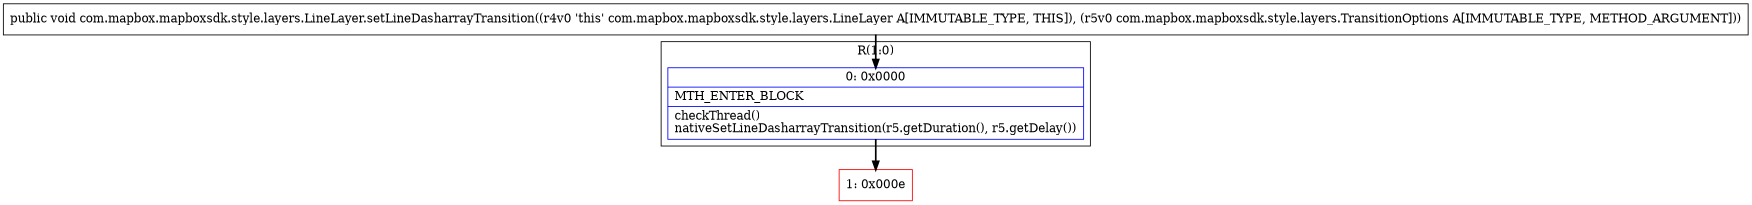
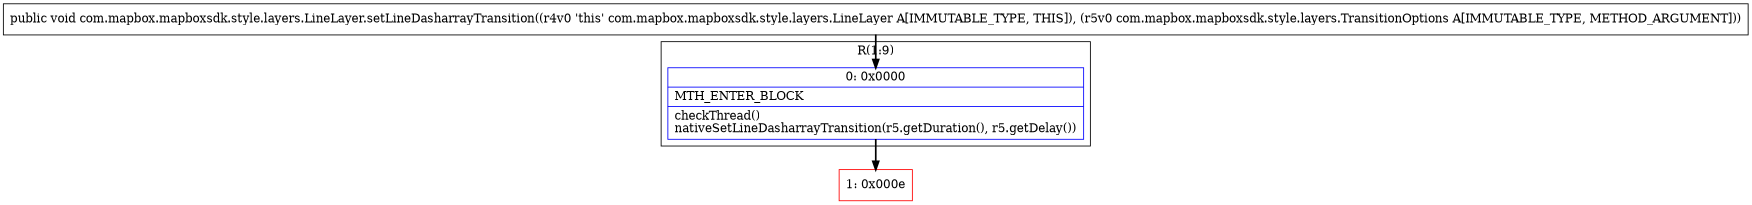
(876, 51) -> (876, 51)
